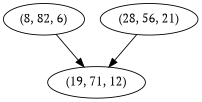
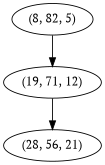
(44, 19) -> (52, 19)
(126, 47) -> (52, 110)
